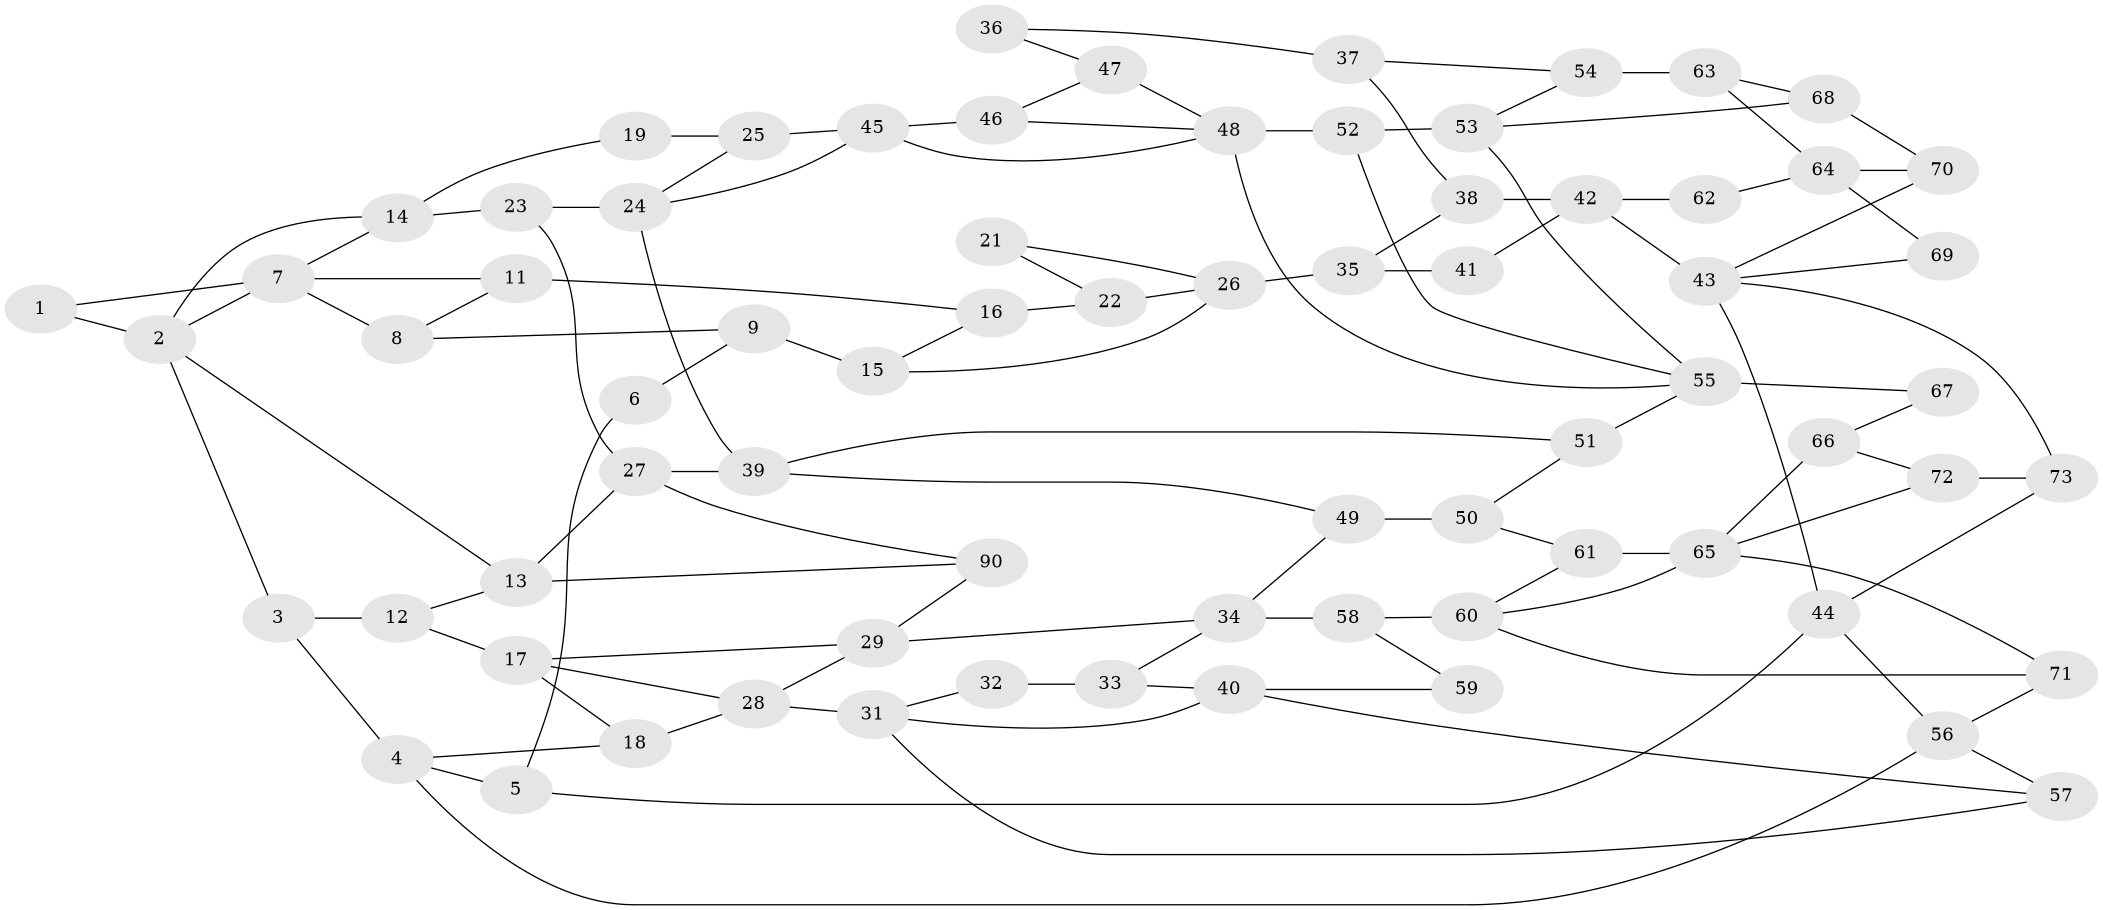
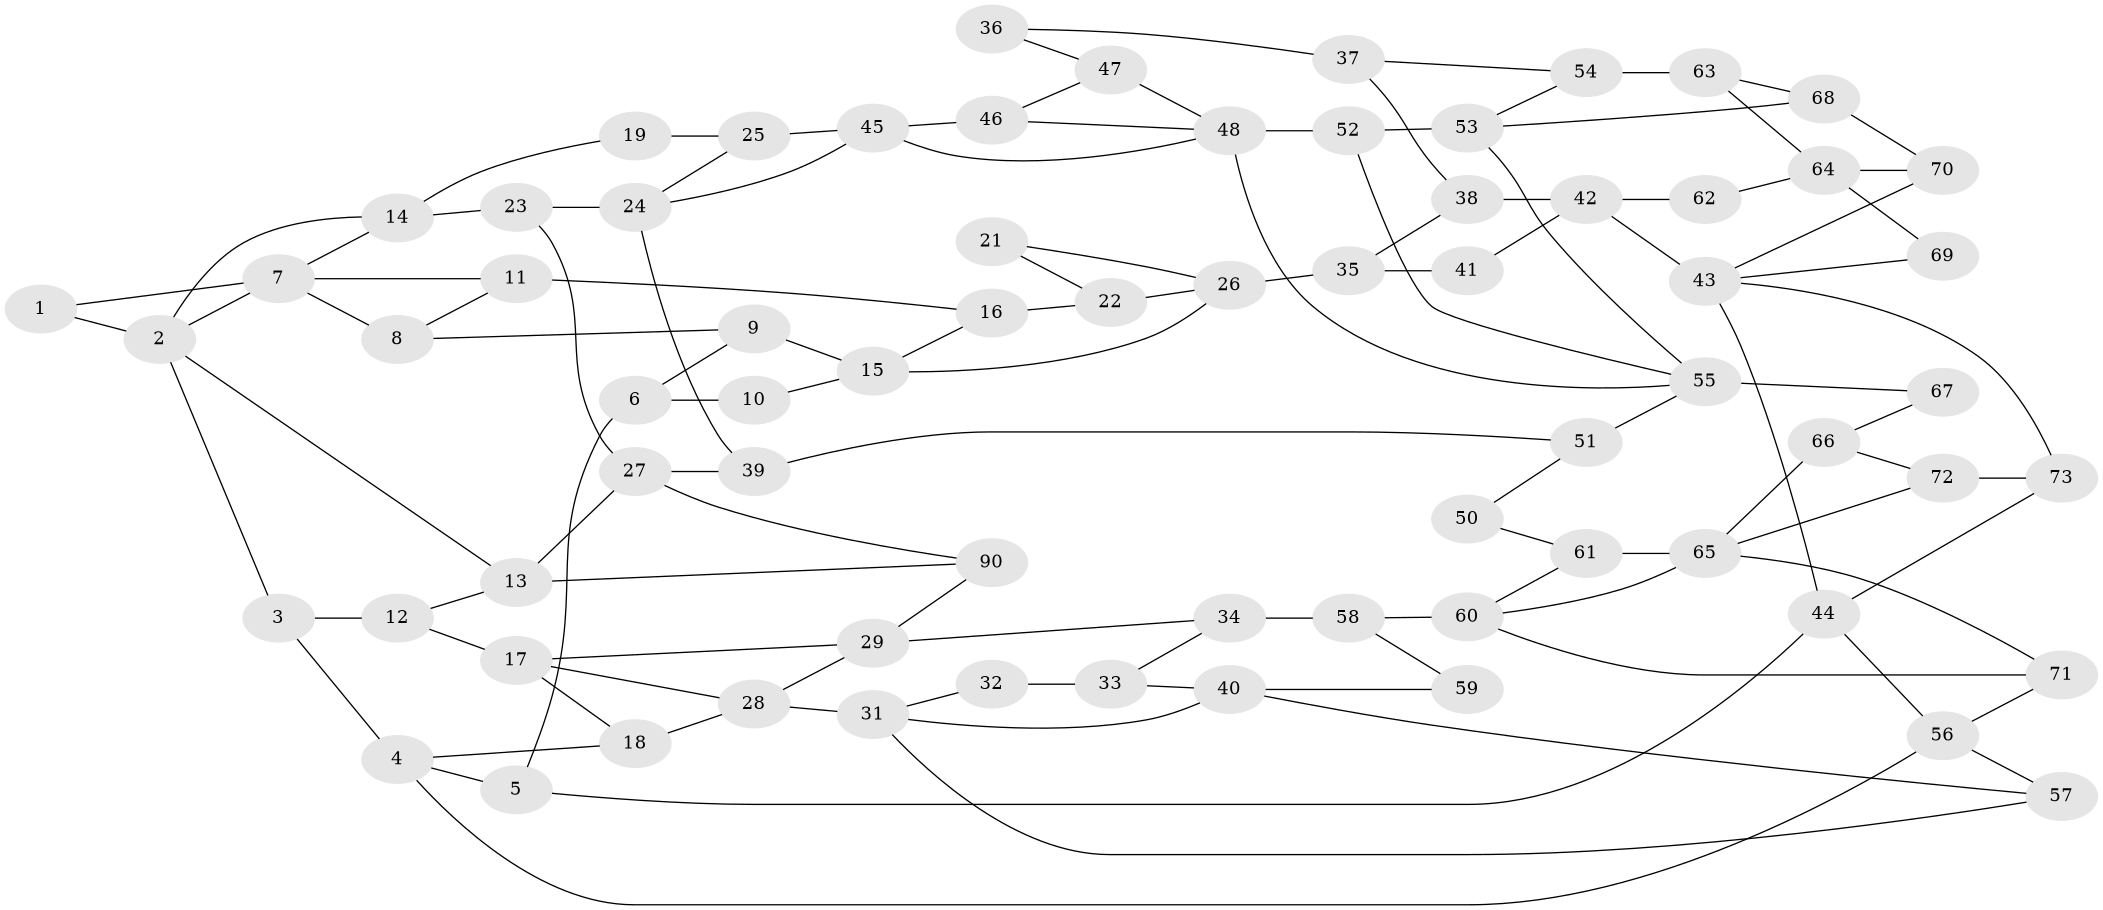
none -> (754, 400)
(1349, 519) -> none
